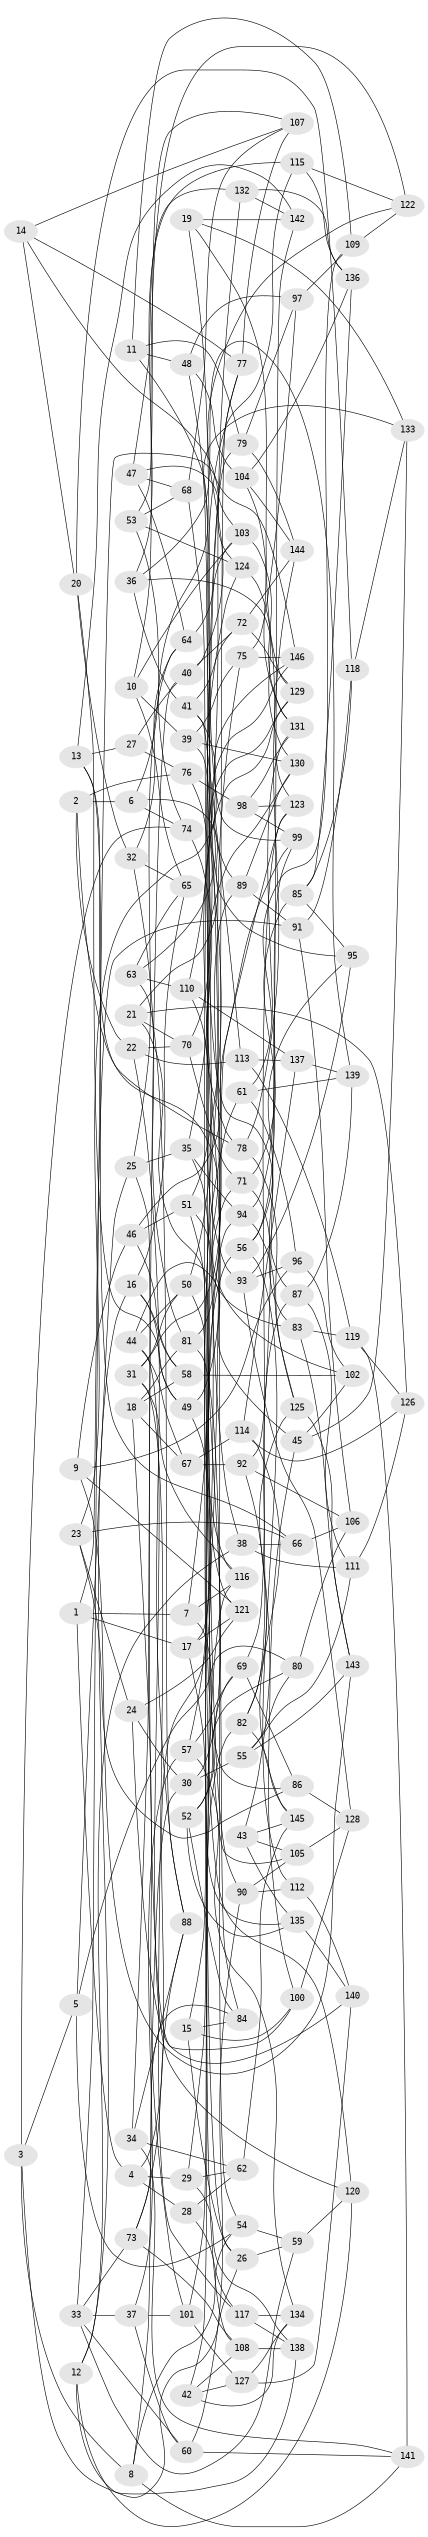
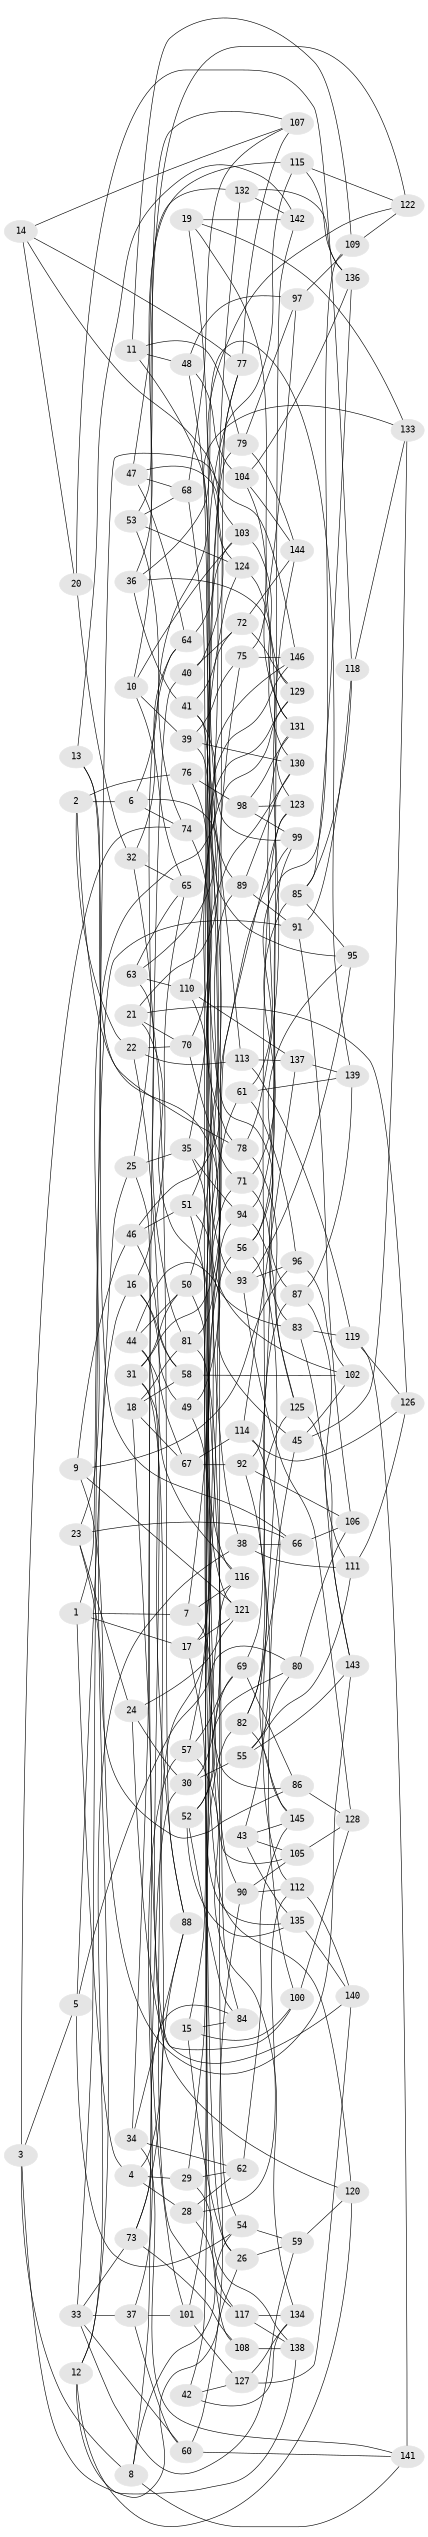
(131, 745) -> none
(94, 1031) -> none
none -> (274, 2037)
(215, 2371) -> none
